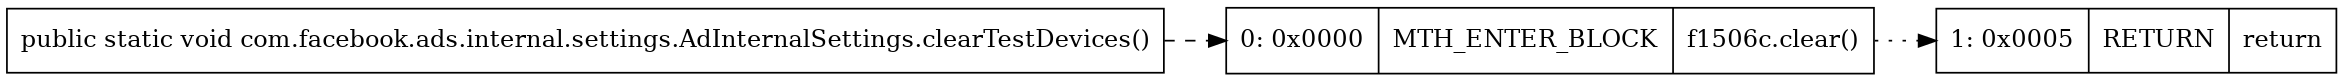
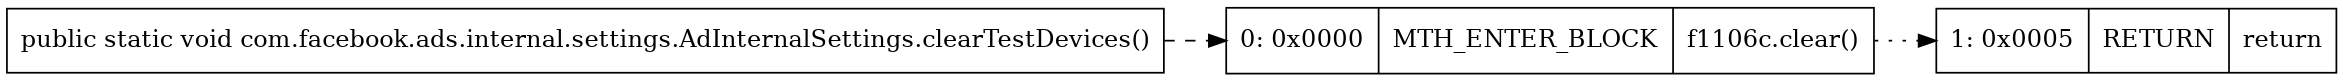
(1774, 40) -> (1774, 40)
